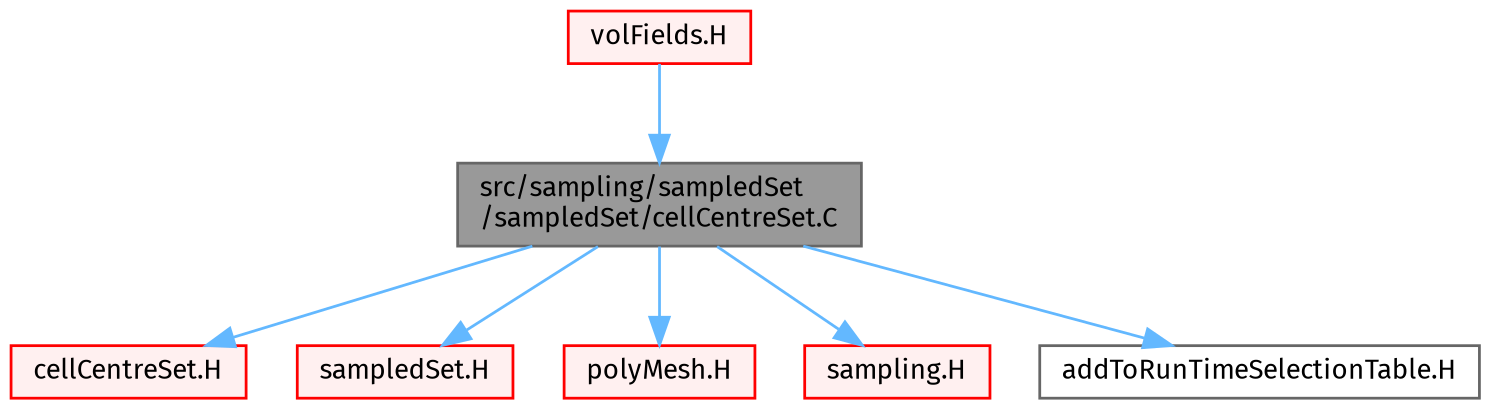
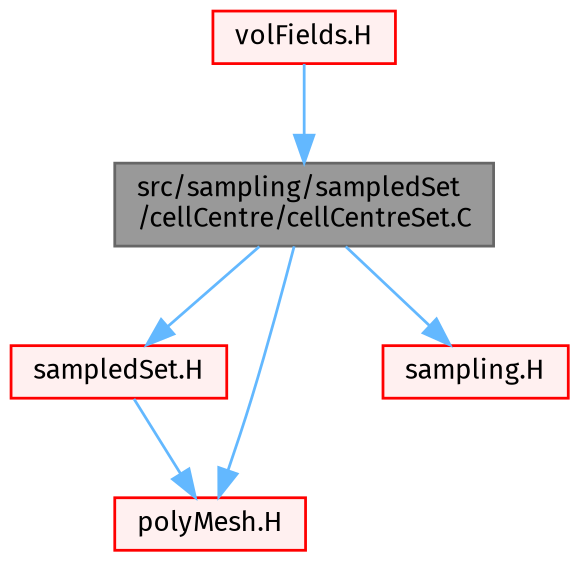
(660, 205) -> (304, 205)
(129, 372) -> none
(1260, 372) -> none
none -> (157, 436)
